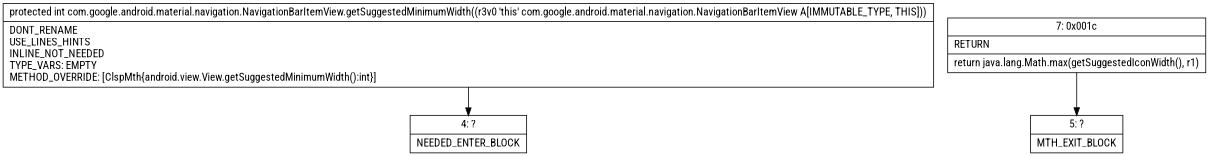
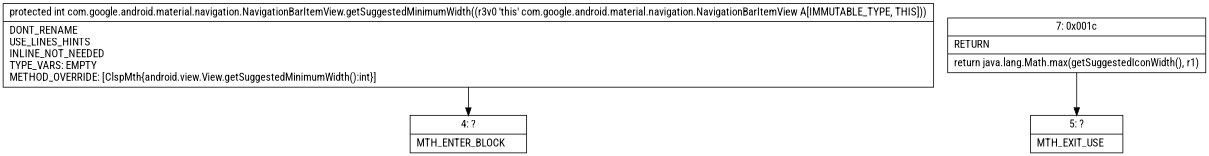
(468, 143) -> (461, 143)
(1077, 143) -> (1070, 143)
